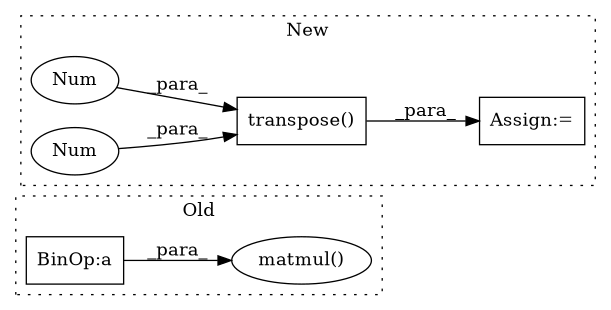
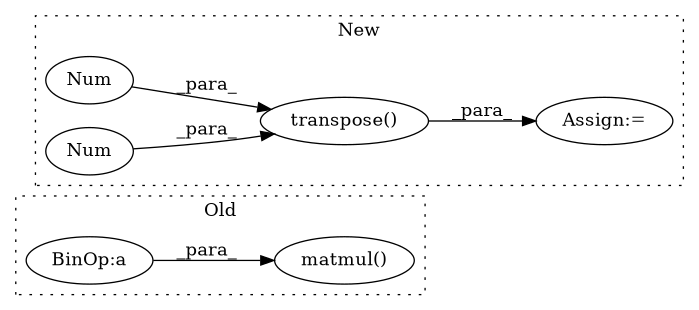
(302, 121) -> (344, 121)
(532, 121) -> (604, 121)
(75, 260) -> (90, 260)
